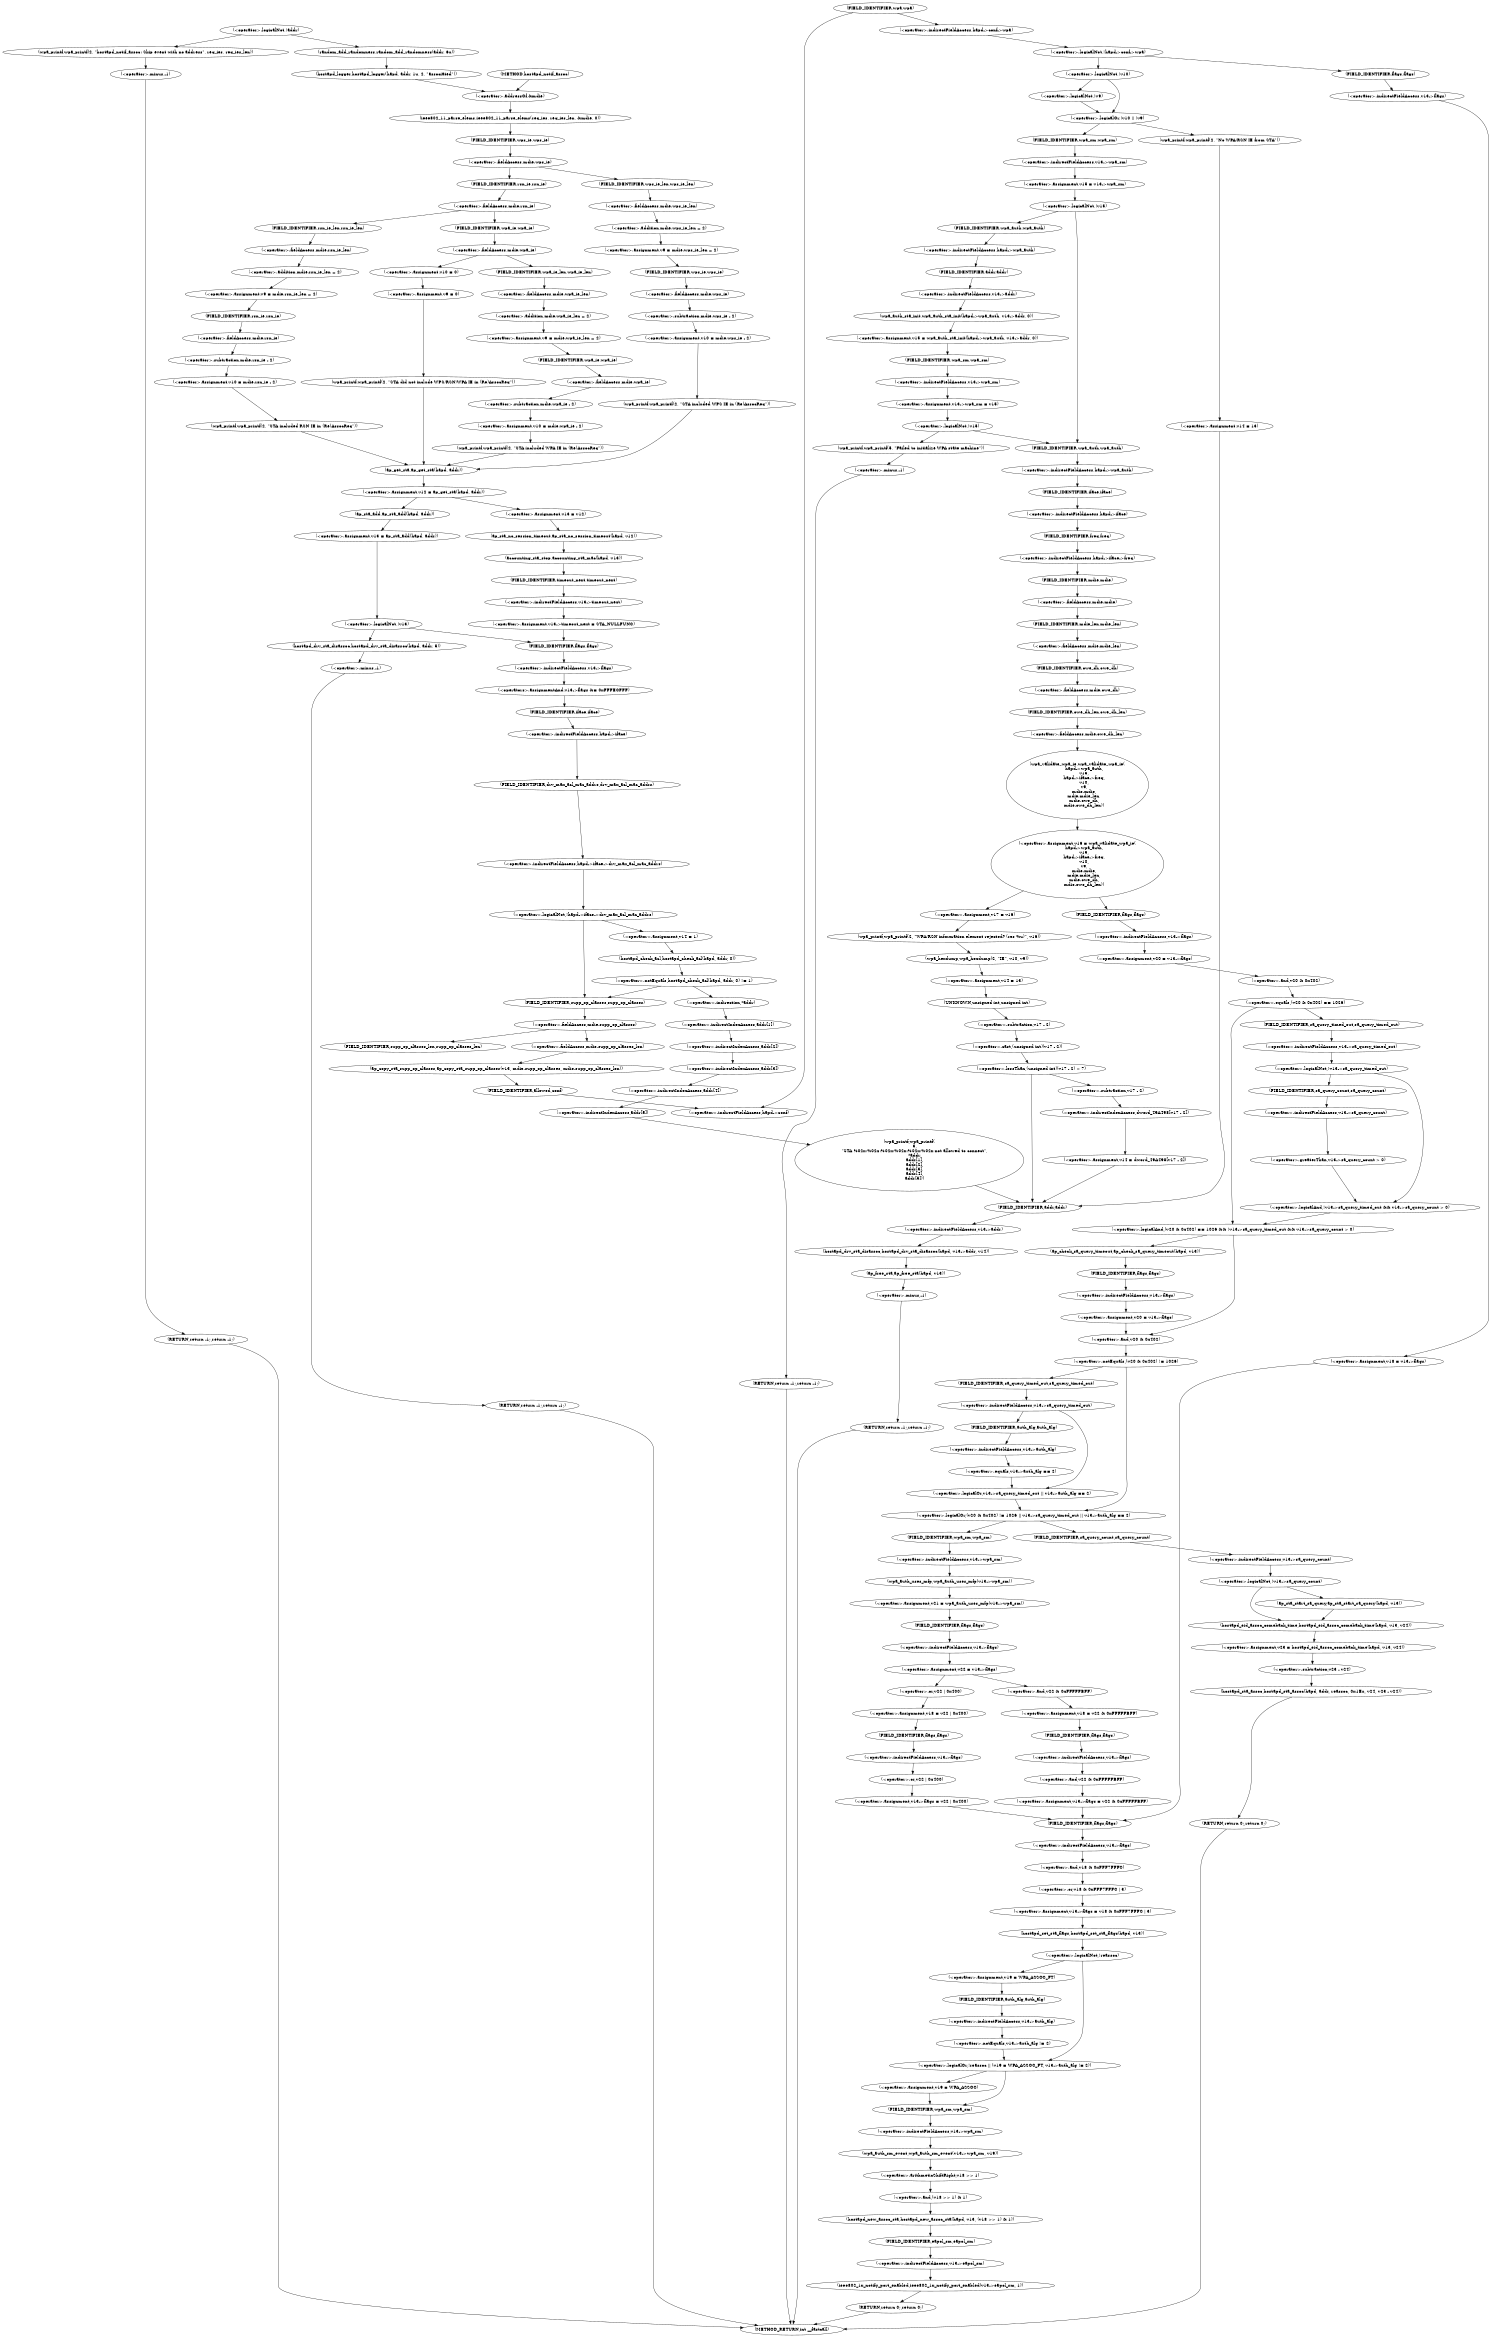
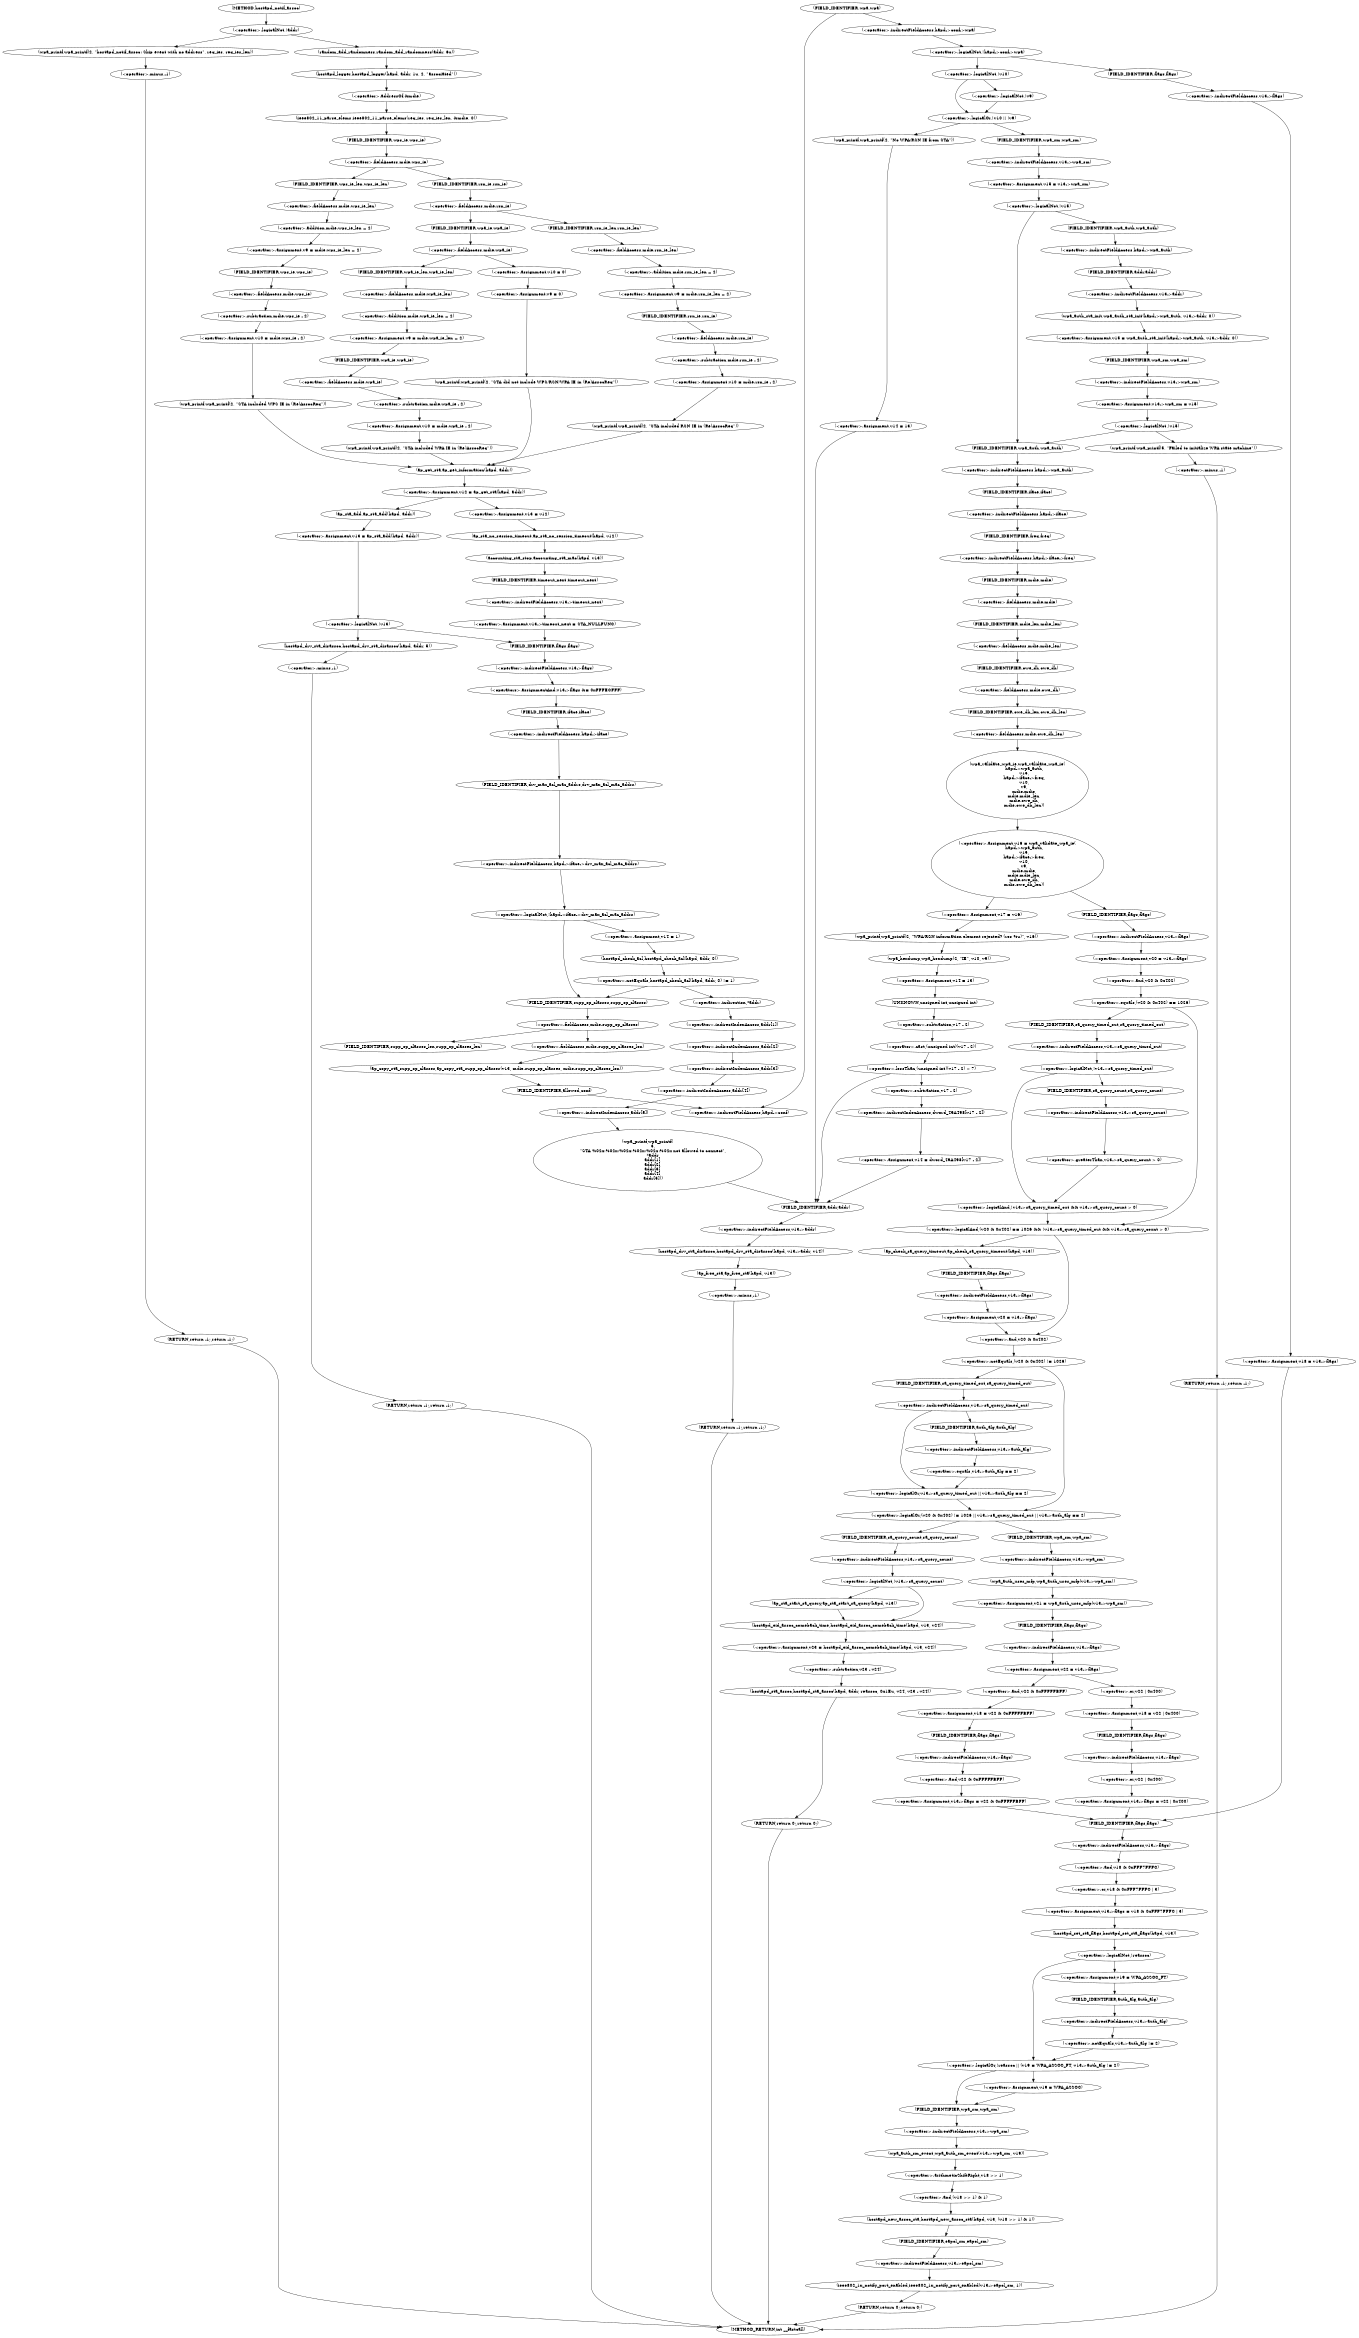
(524, 84) -> (266, 18)
(424, 470) -> (464, 470)
